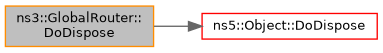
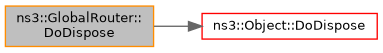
(290, 26) -> (290, 26)
